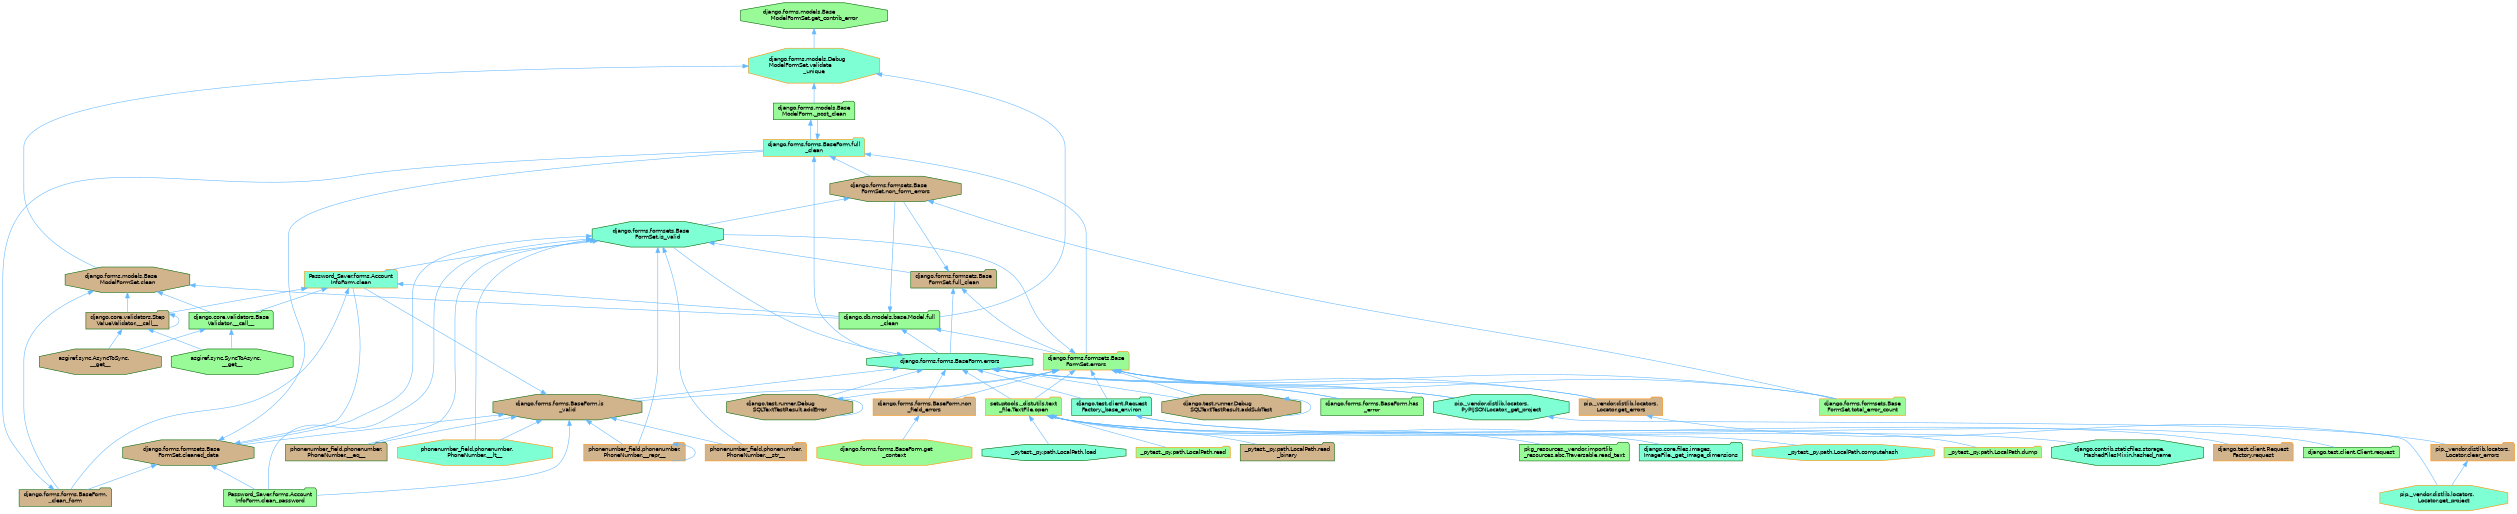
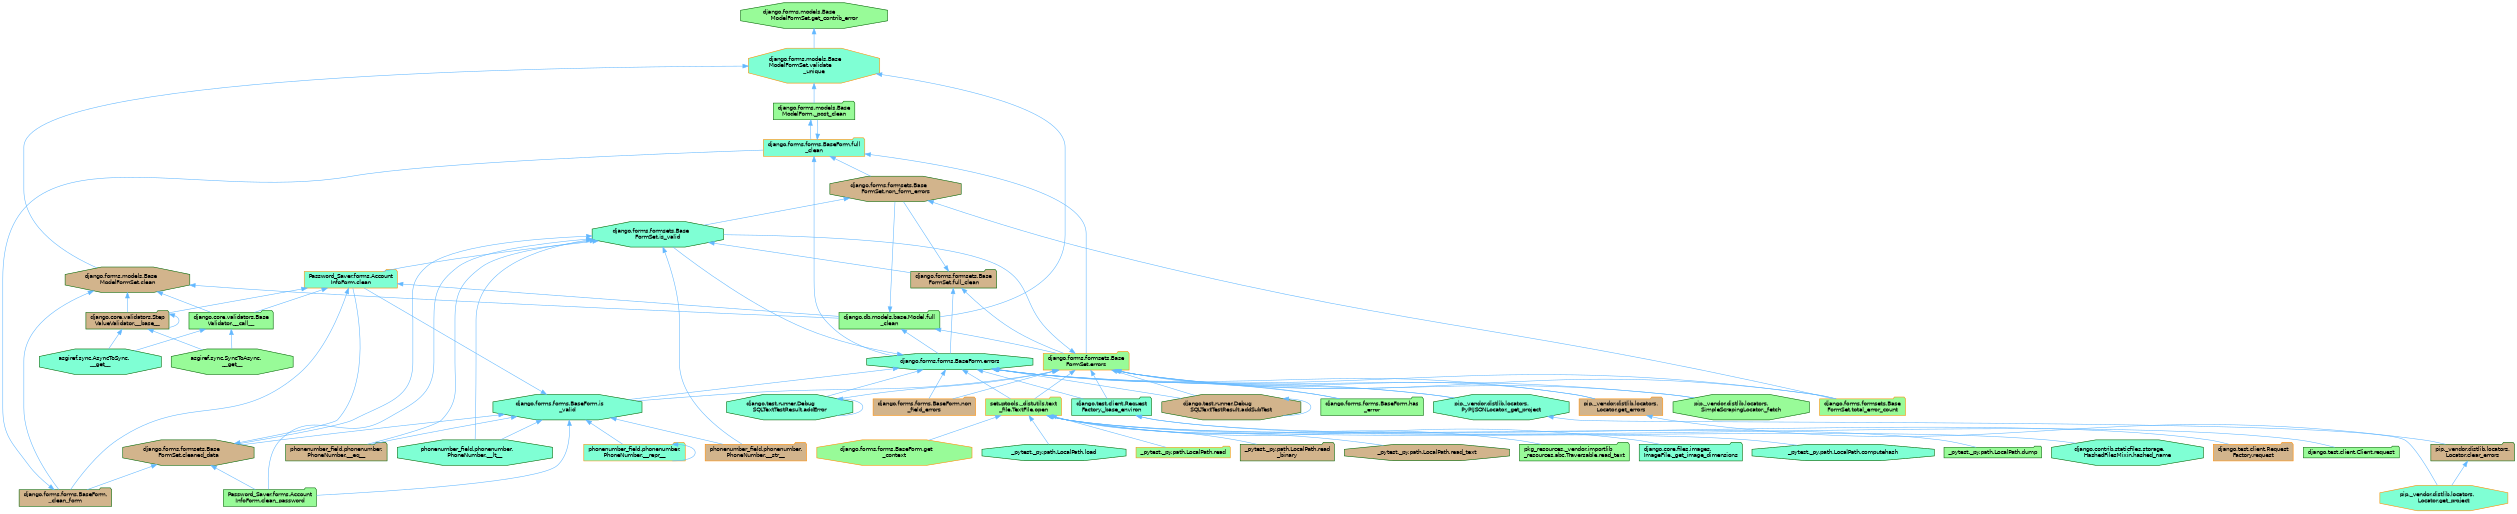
(814, 66) -> (814, 66)
(399, 190) -> none
(127, 321) -> (127, 321)
(658, 350) -> none
(100, 362) -> (100, 362)
(567, 407) -> (567, 407)
(790, 407) -> (790, 407)
none -> (1741, 407)
(909, 430) -> (962, 429)
(475, 453) -> (475, 453)
(635, 453) -> (635, 453)
none -> (1427, 453)
(1843, 453) -> (1843, 453)
(1993, 453) -> (1993, 453)
(2473, 453) -> (2473, 453)
